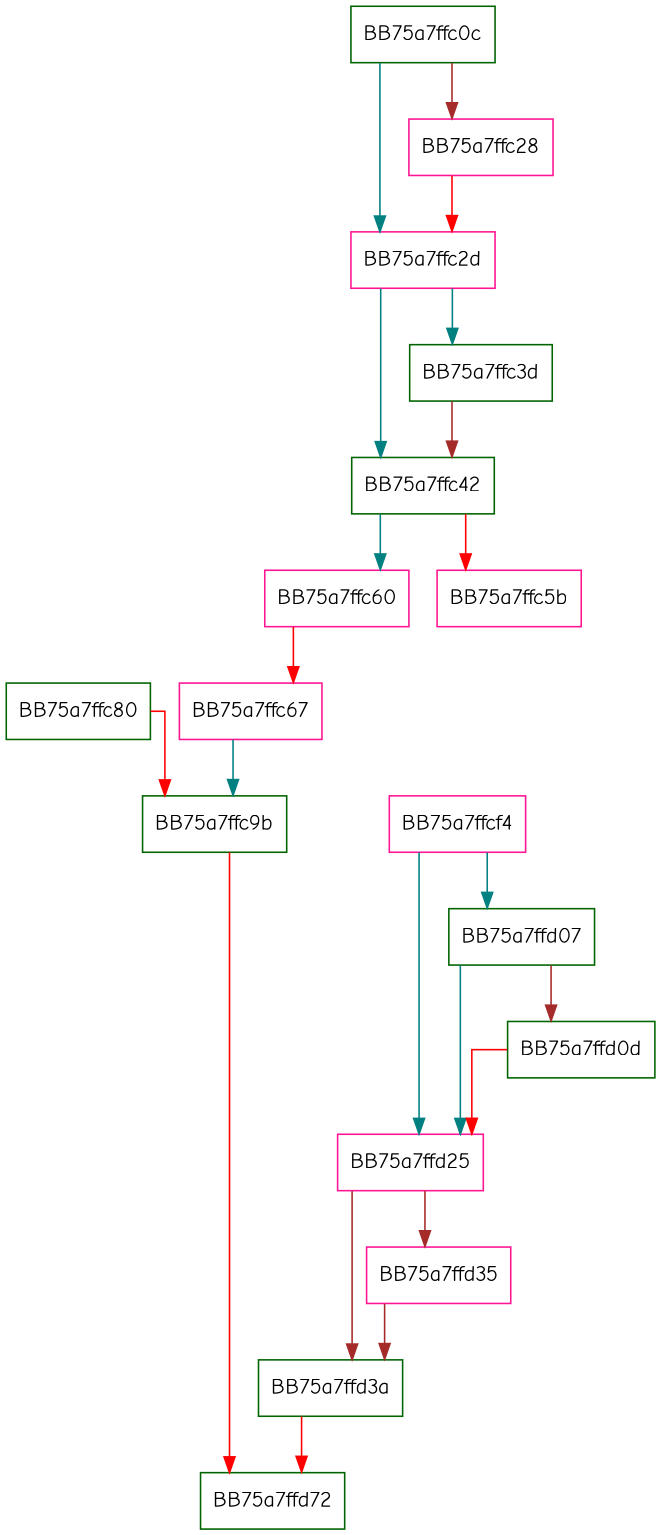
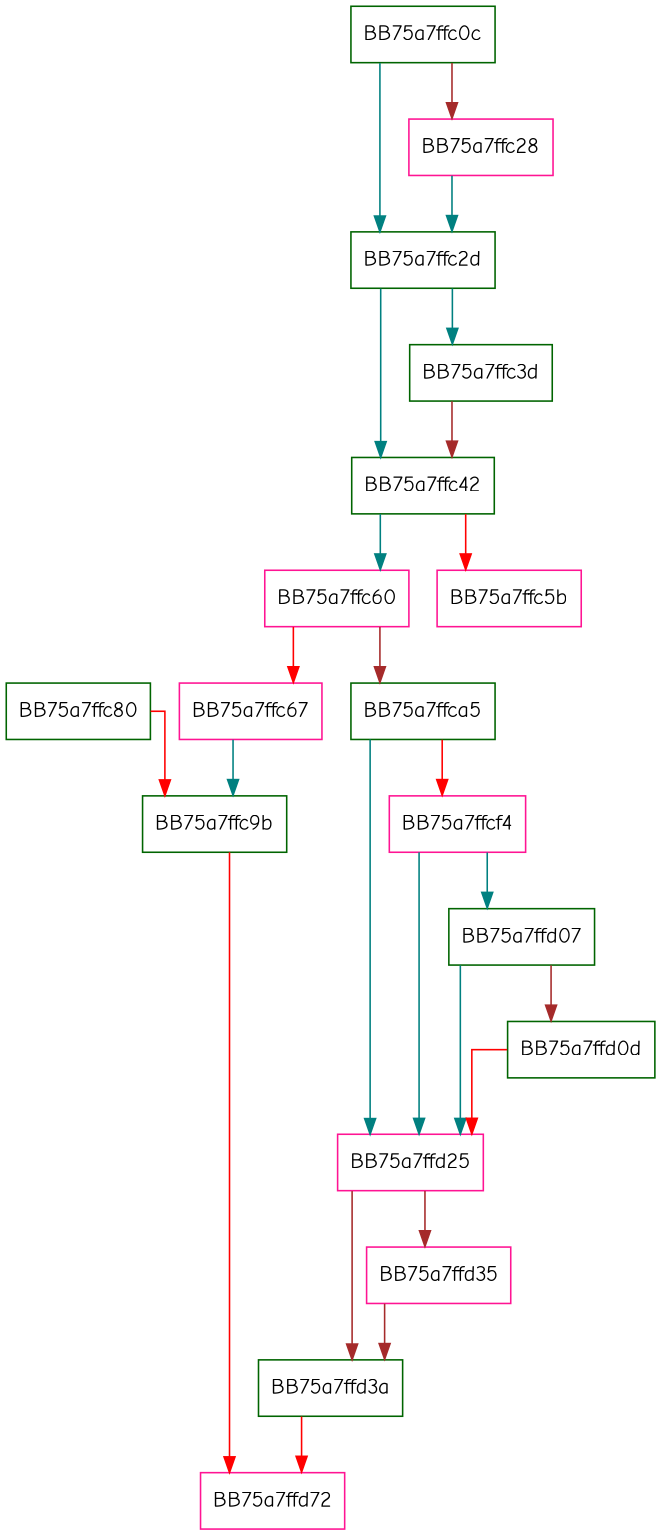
(452, 196) -> (452, 196)
(423, 260) -> (423, 260)
none -> (423, 711)
(273, 1501) -> (273, 1501)
